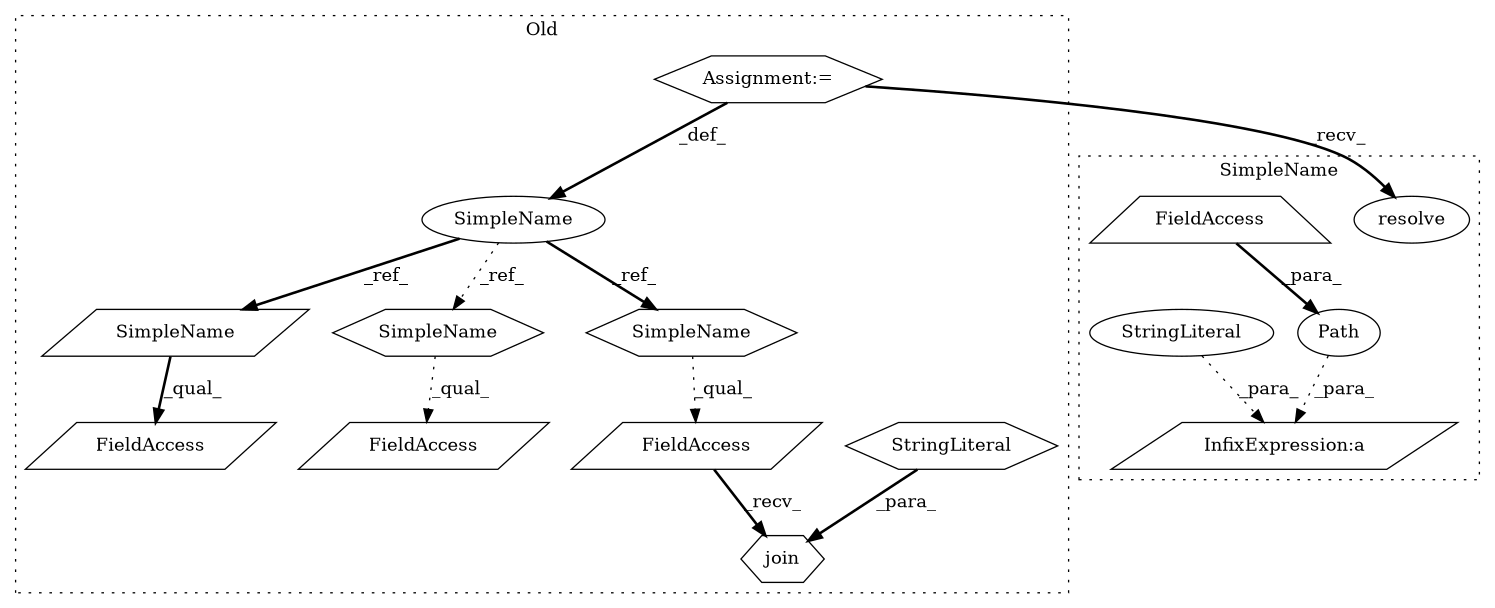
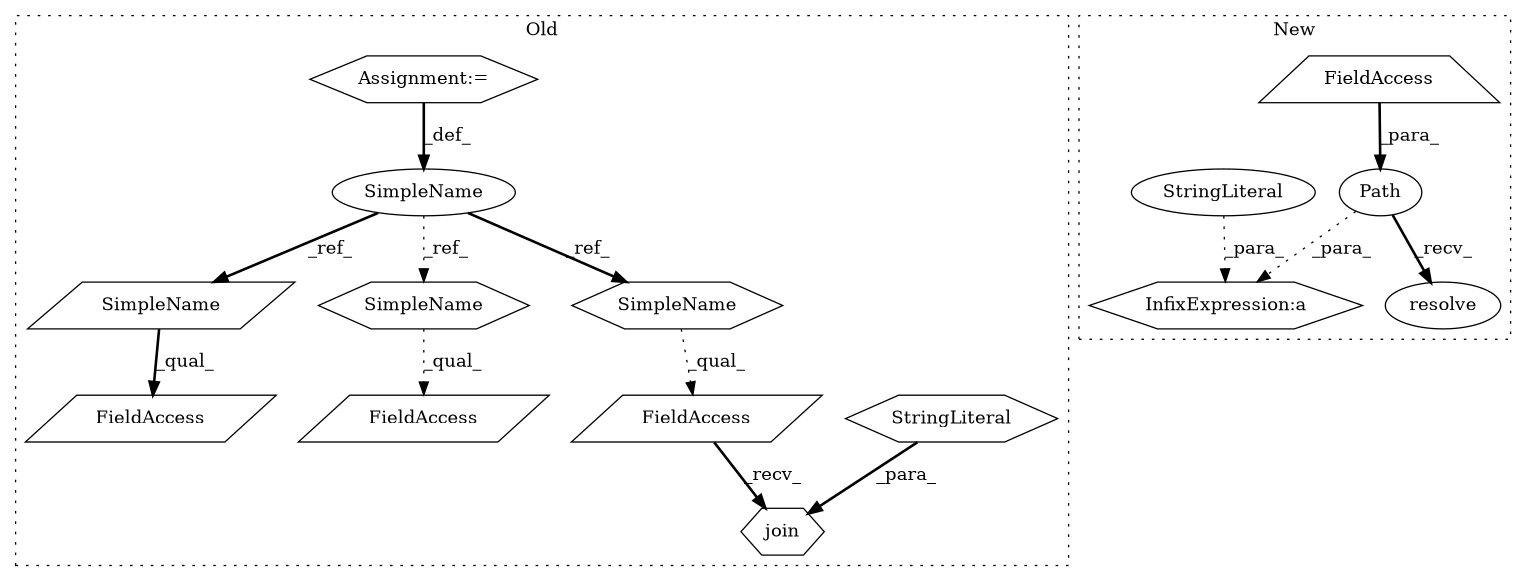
(1133, 111) -> (1408, 243)
(1279, 171) -> (1295, 31)
(1284, 446) -> (1226, 305)
